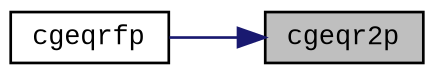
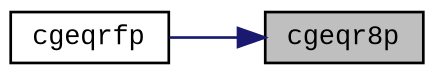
(344, 38) -> (344, 38)
